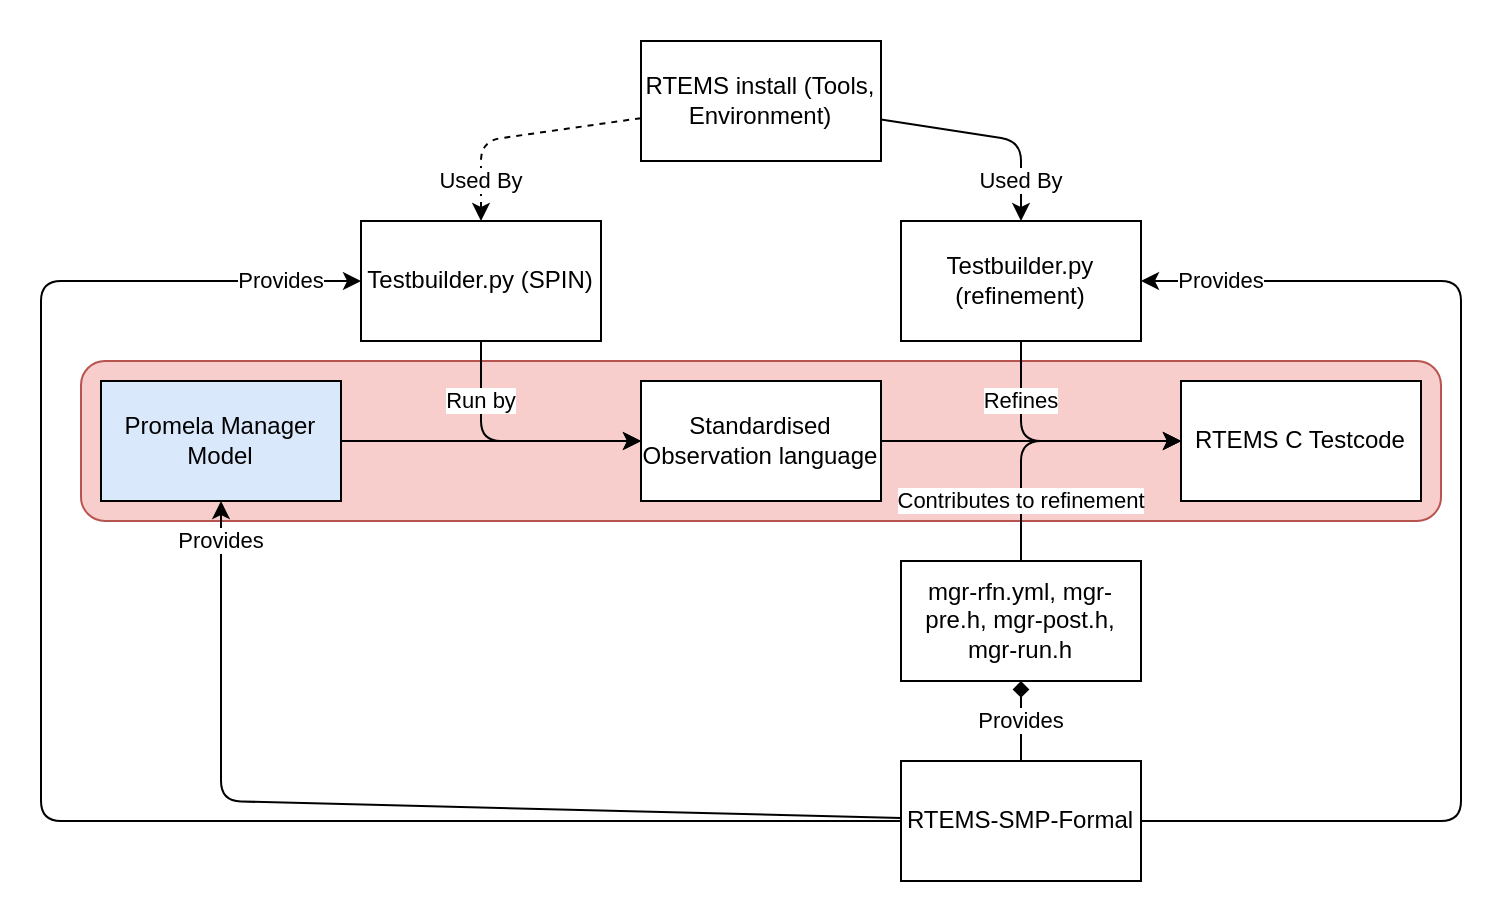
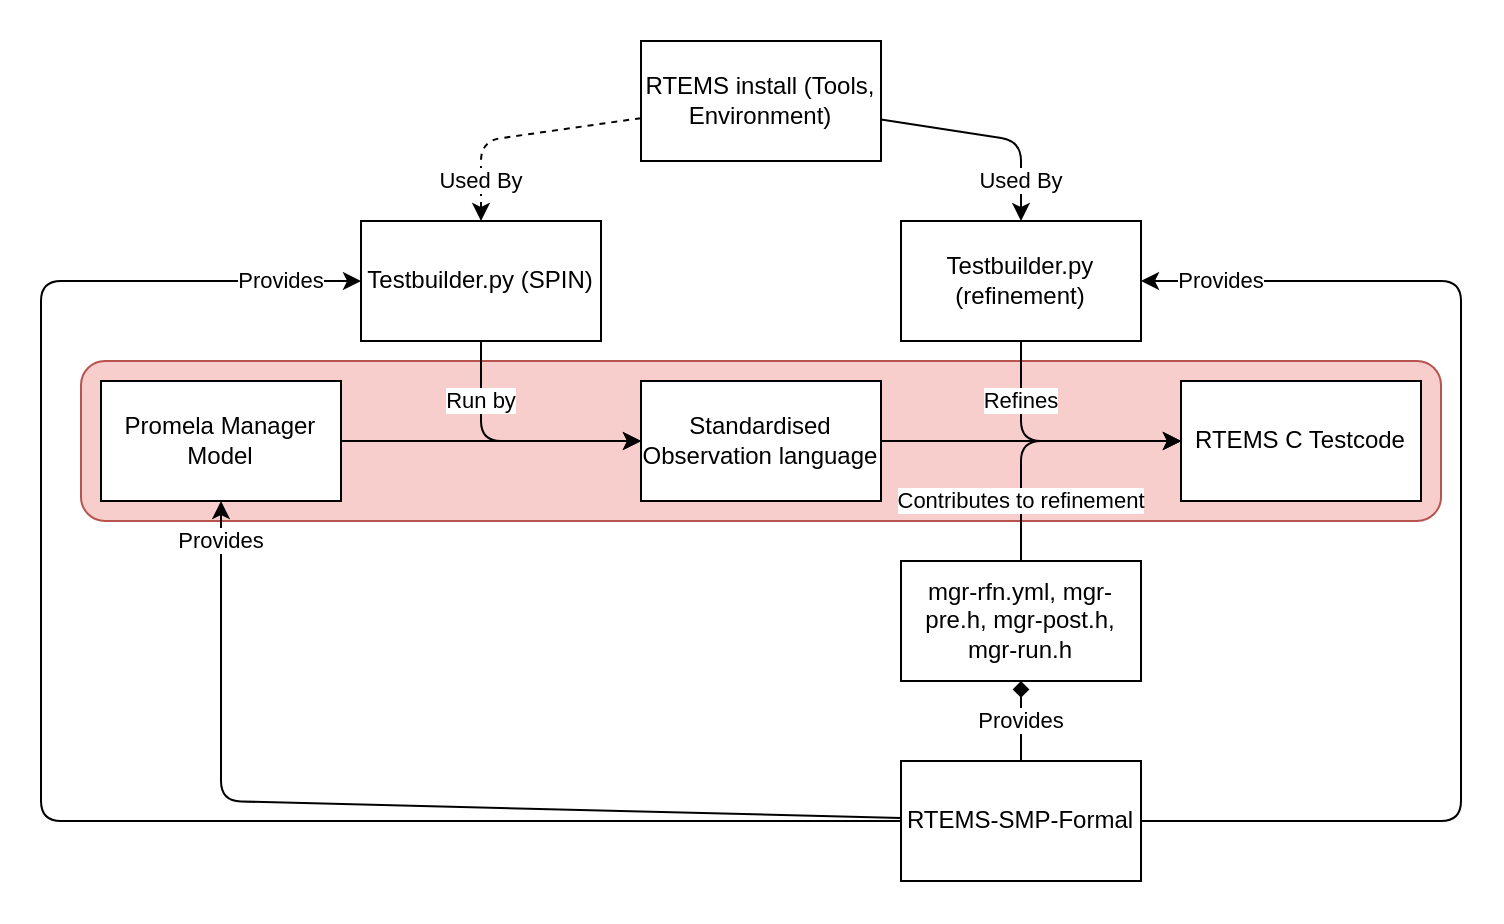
(221, 441) -> (221, 441)
